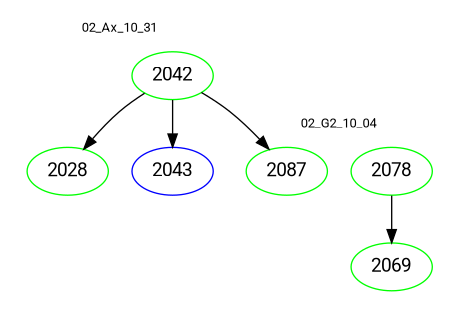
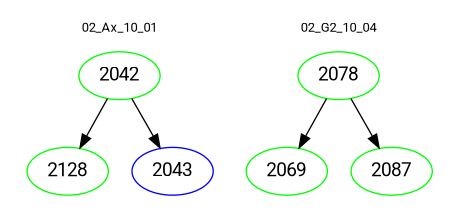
(120, 29) -> (120, 29)
(244, 124) -> (362, 117)
(68, 171) -> (68, 171)
